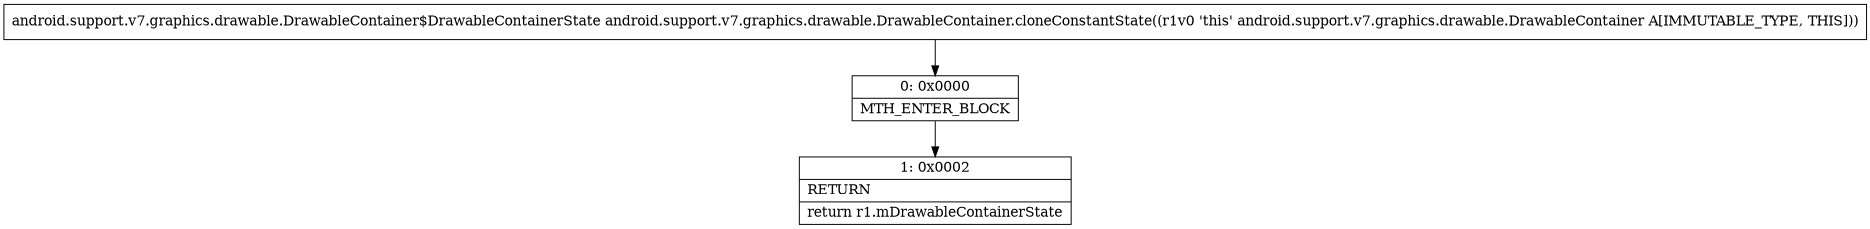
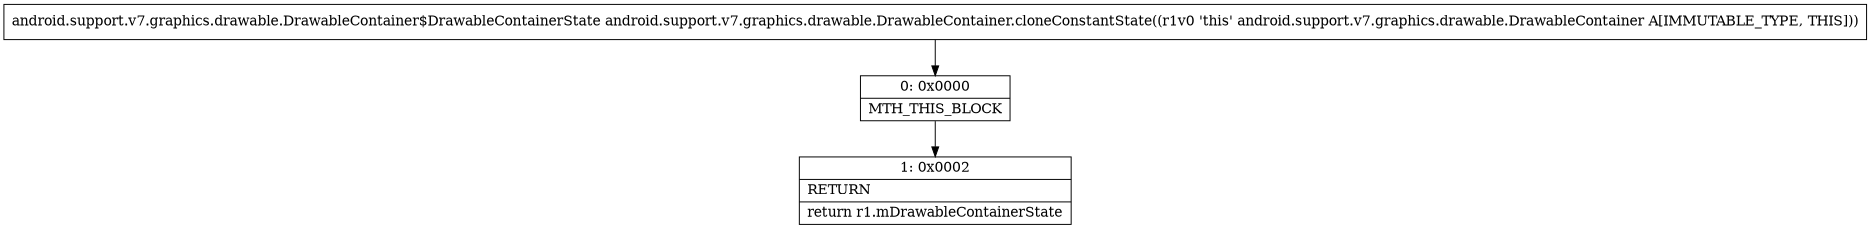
(935, 109) -> (935, 109)
